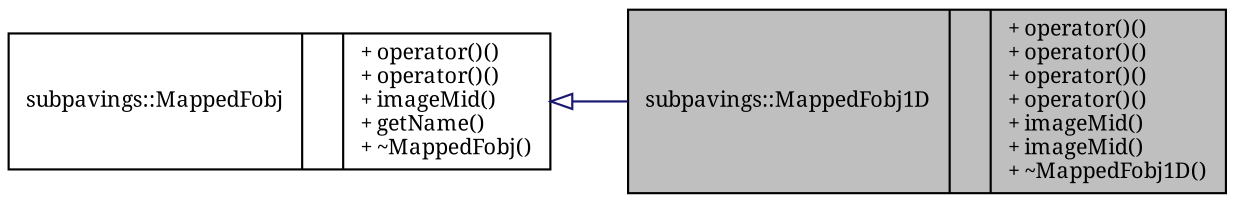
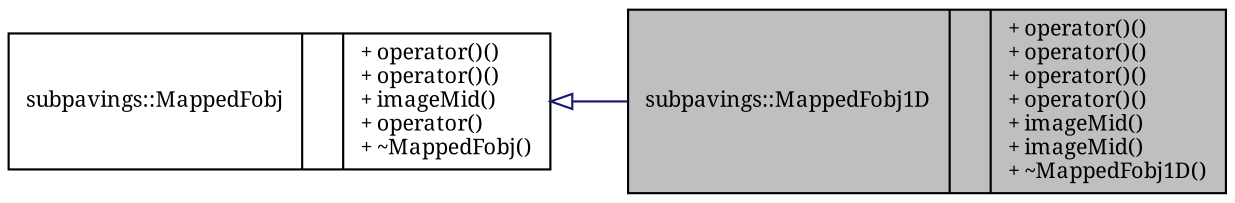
(423, 124) -> (423, 124)
